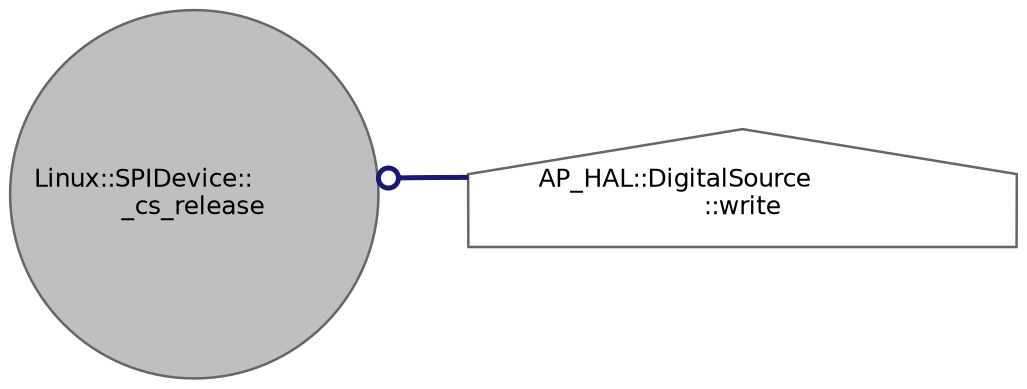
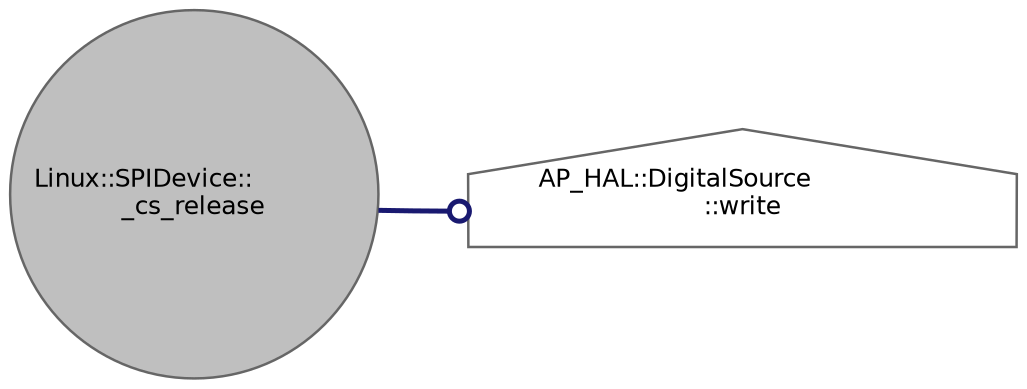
(434, 177) -> (414, 211)
